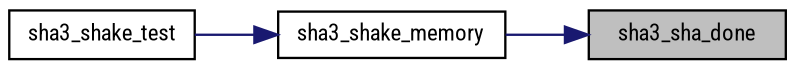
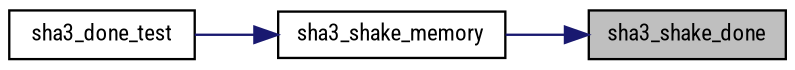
(102, 35) -> (102, 35)
(687, 35) -> (687, 35)
